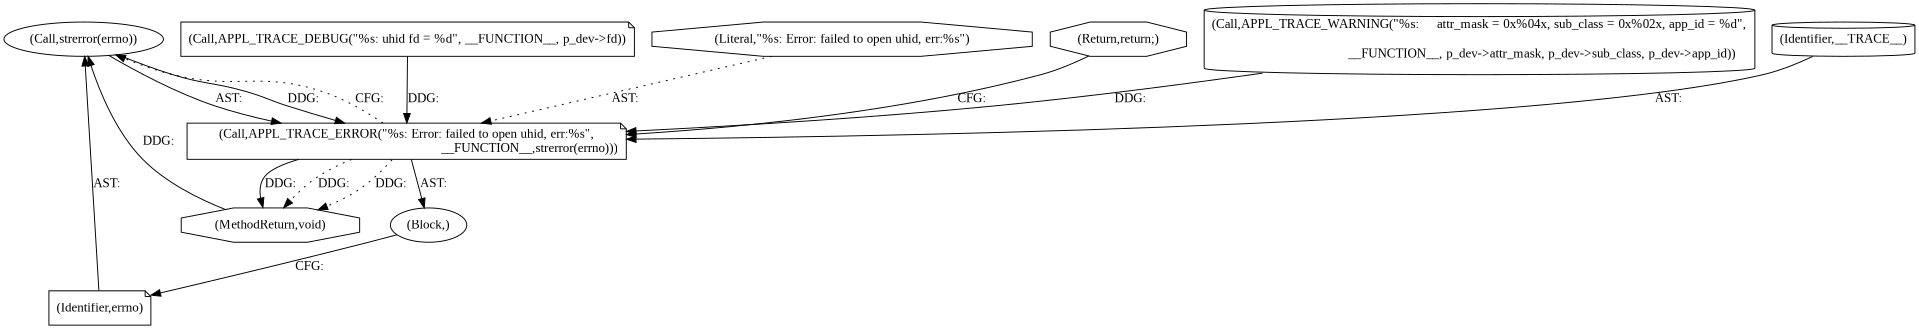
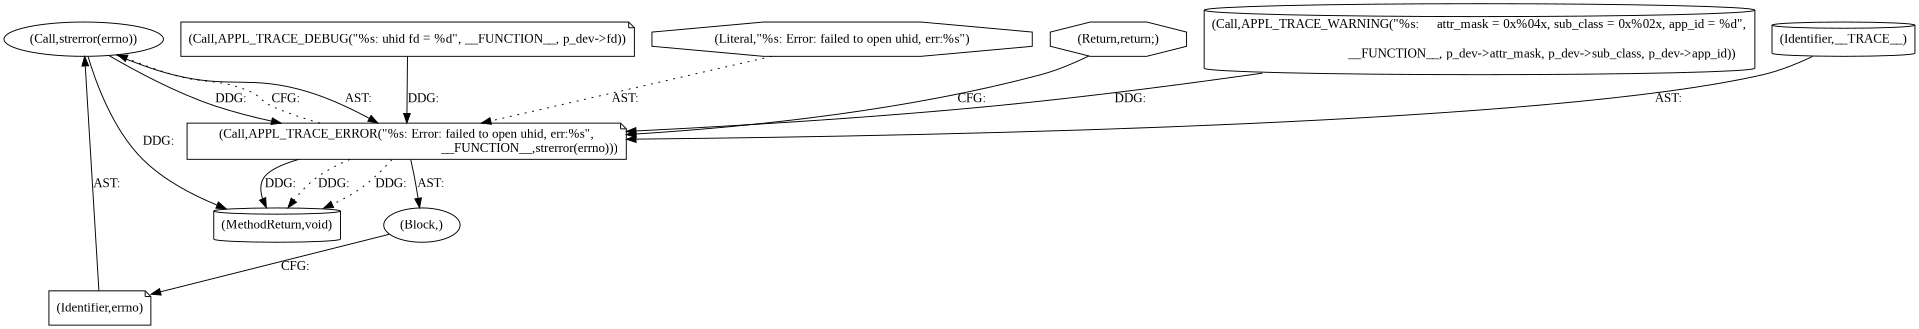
(139, 155) -> (133, 148)
(270, 225) -> (277, 225)
